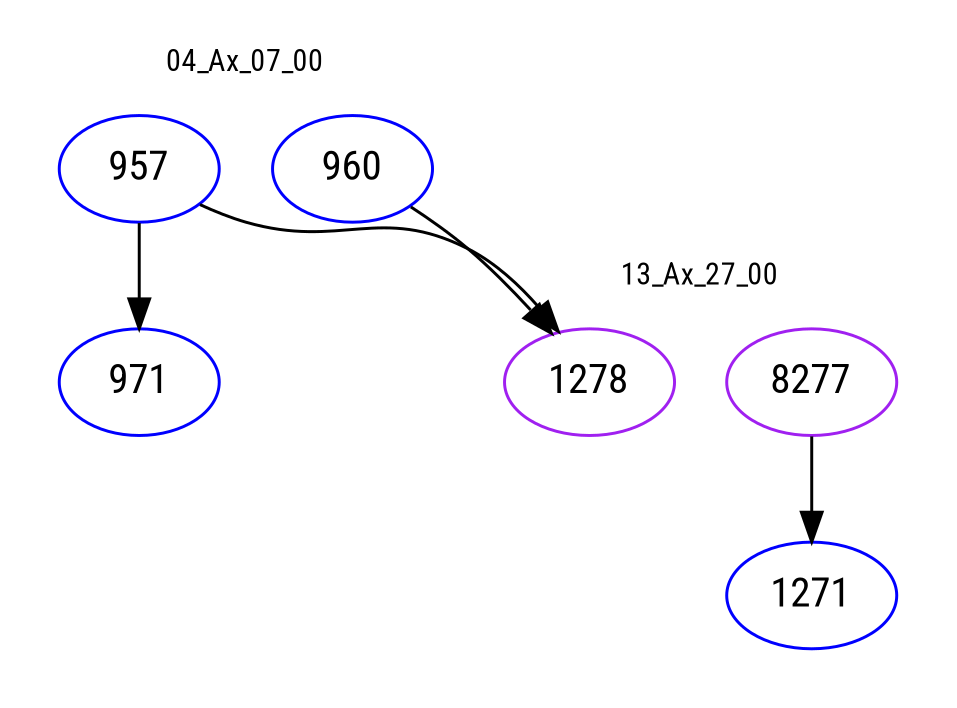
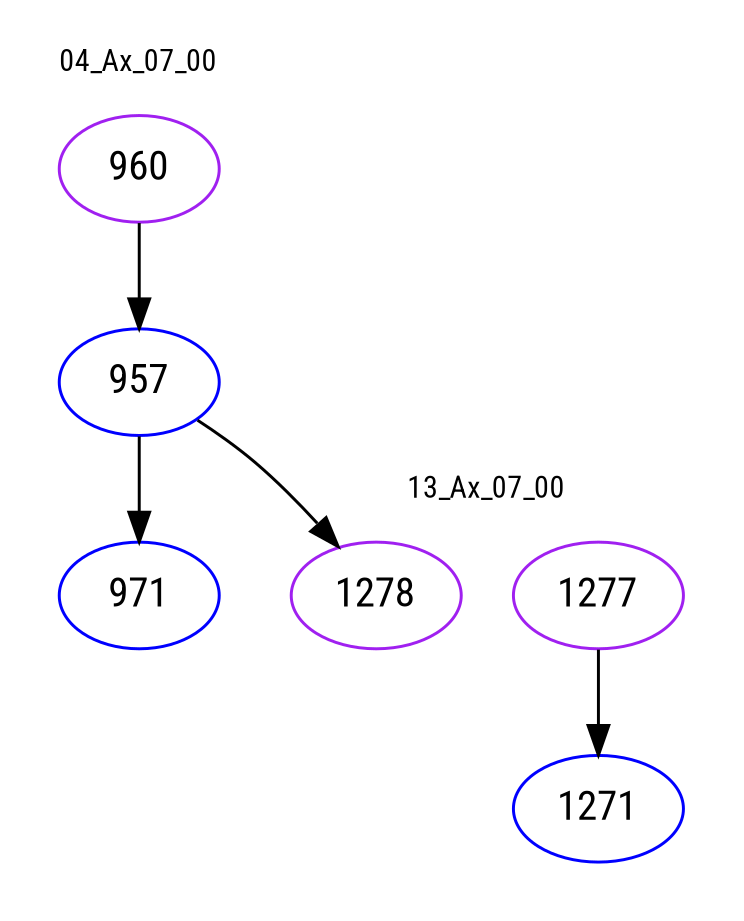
(353, 169) -> (139, 169)
(474, 254) -> (139, 261)
(701, 277) -> (487, 490)
(812, 382) -> (598, 595)
